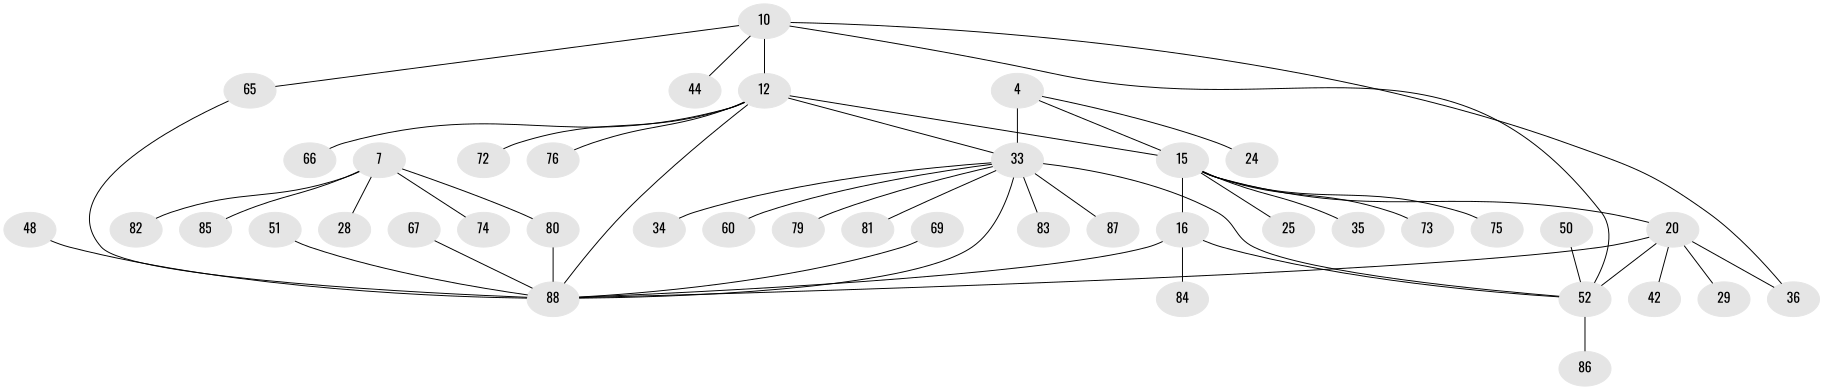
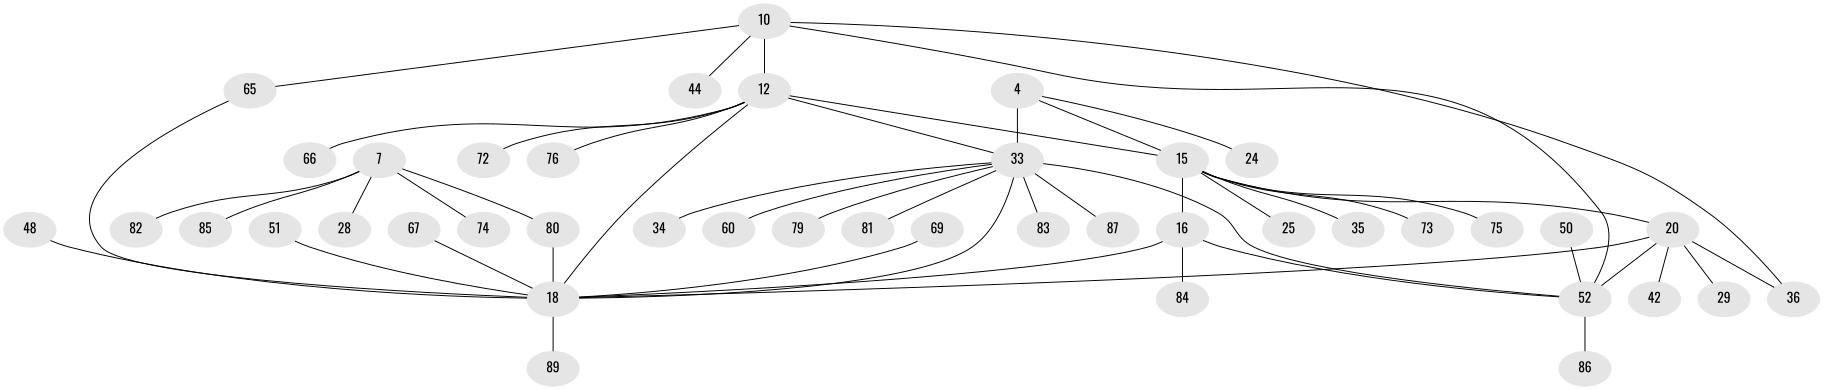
(553, 299) -> (553, 299)
none -> (553, 369)
